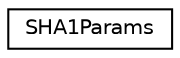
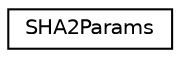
(90, 29) -> (90, 29)
